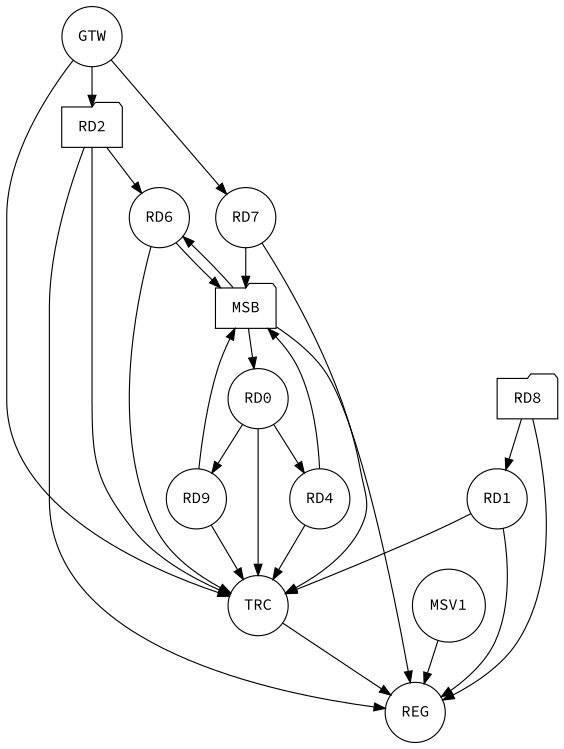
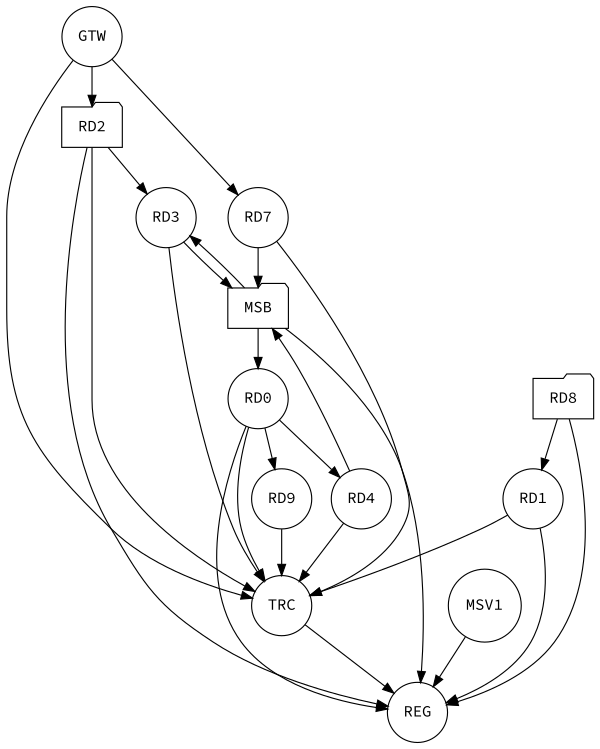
(159, 218) -> (166, 218)
(209, 403) -> none
none -> (225, 610)
